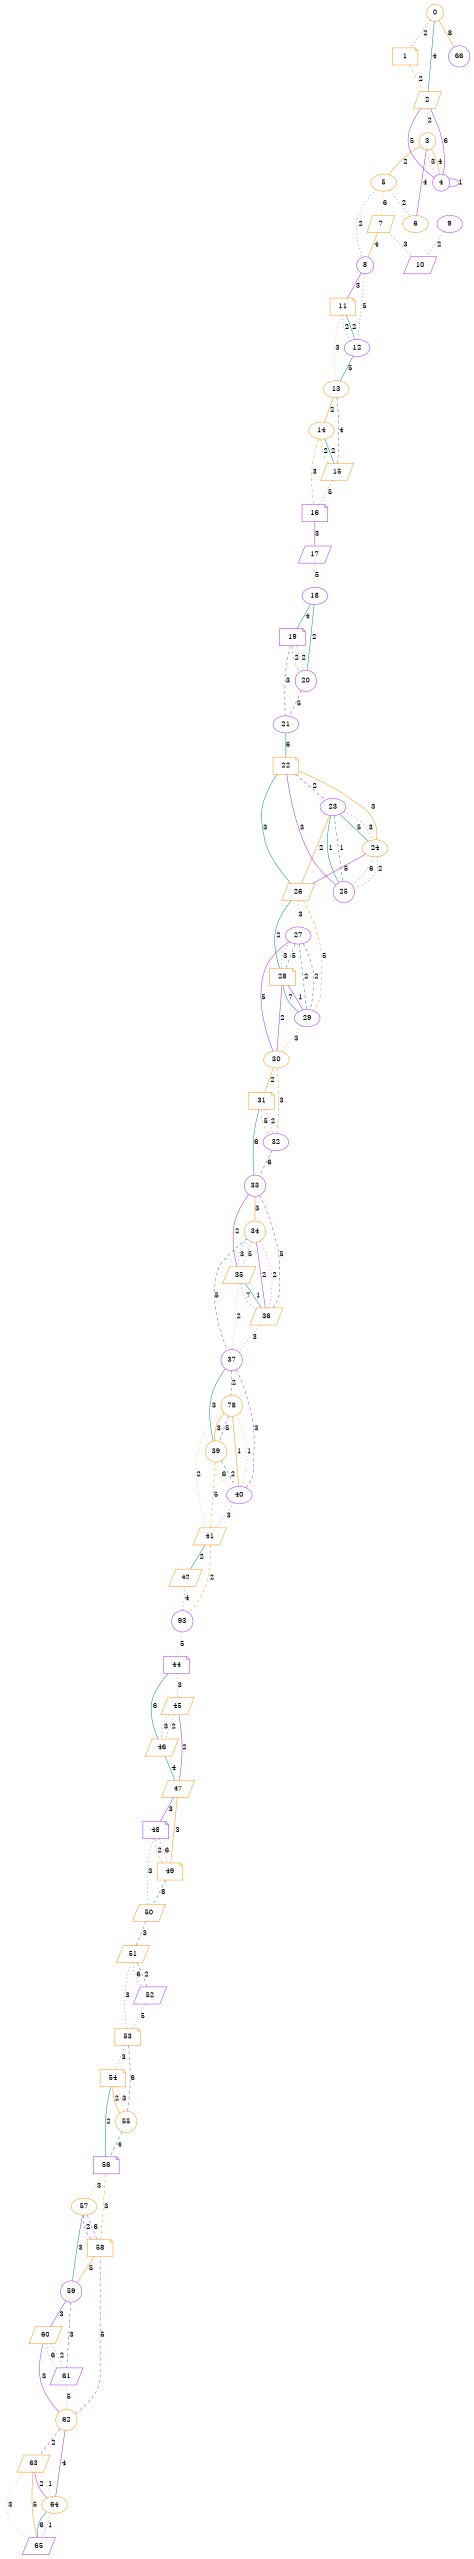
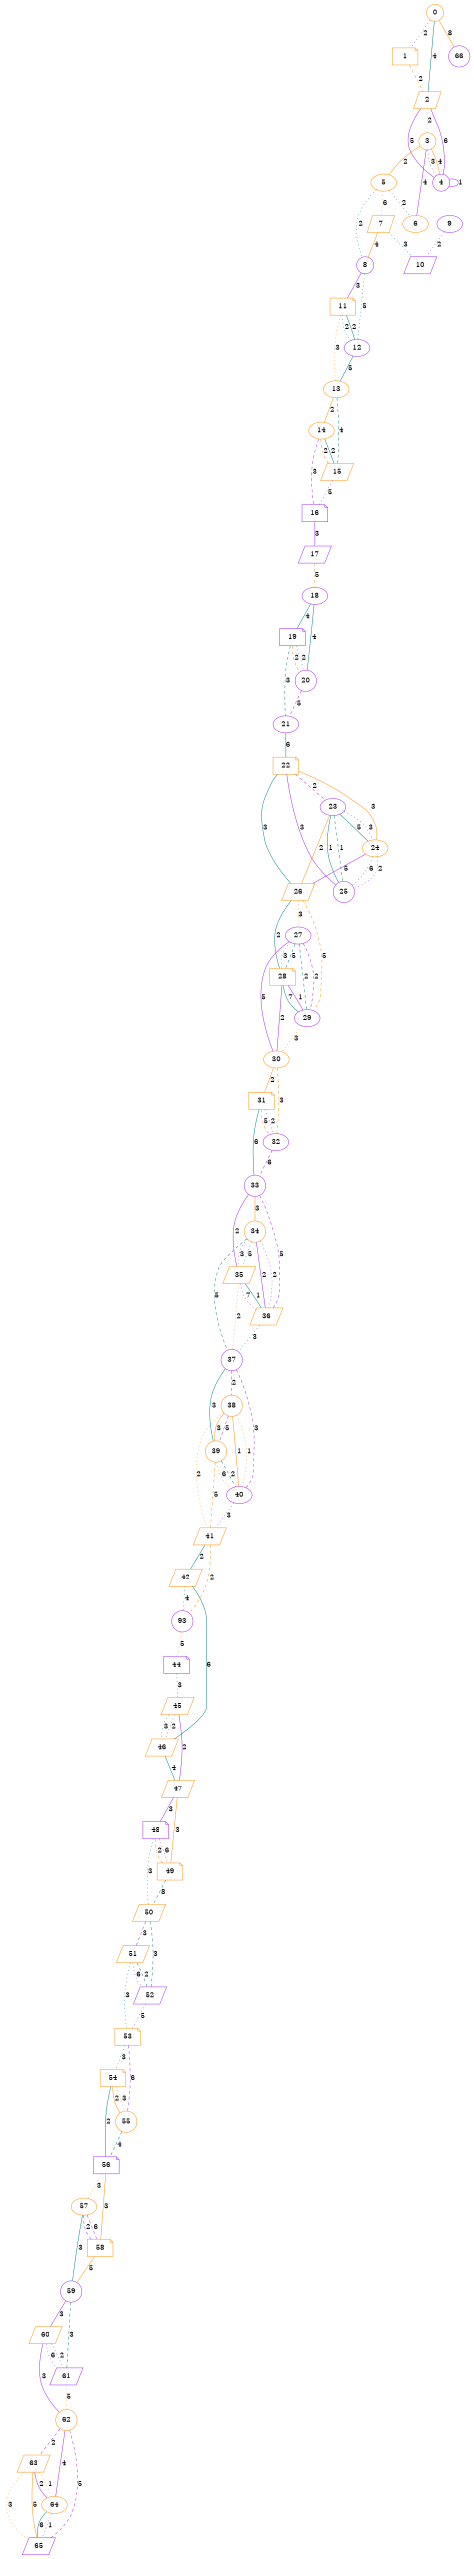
(312, 471) -> (312, 471)
(314, 637) -> (314, 637)
(232, 1406) -> (232, 1406)
(151, 1704) -> (207, 1668)
none -> (153, 1954)
(103, 2207) -> (103, 2207)
(100, 2340) -> (77, 2488)
